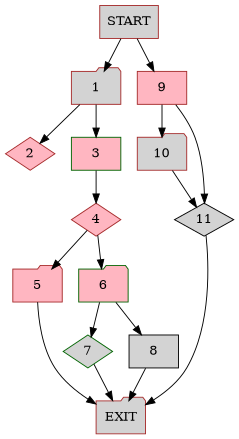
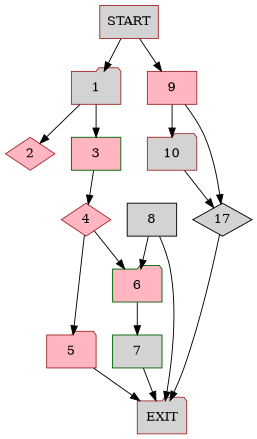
(204, 220) -> (222, 220)
(126, 315) -> (146, 248)
(88, 351) -> (137, 351)
